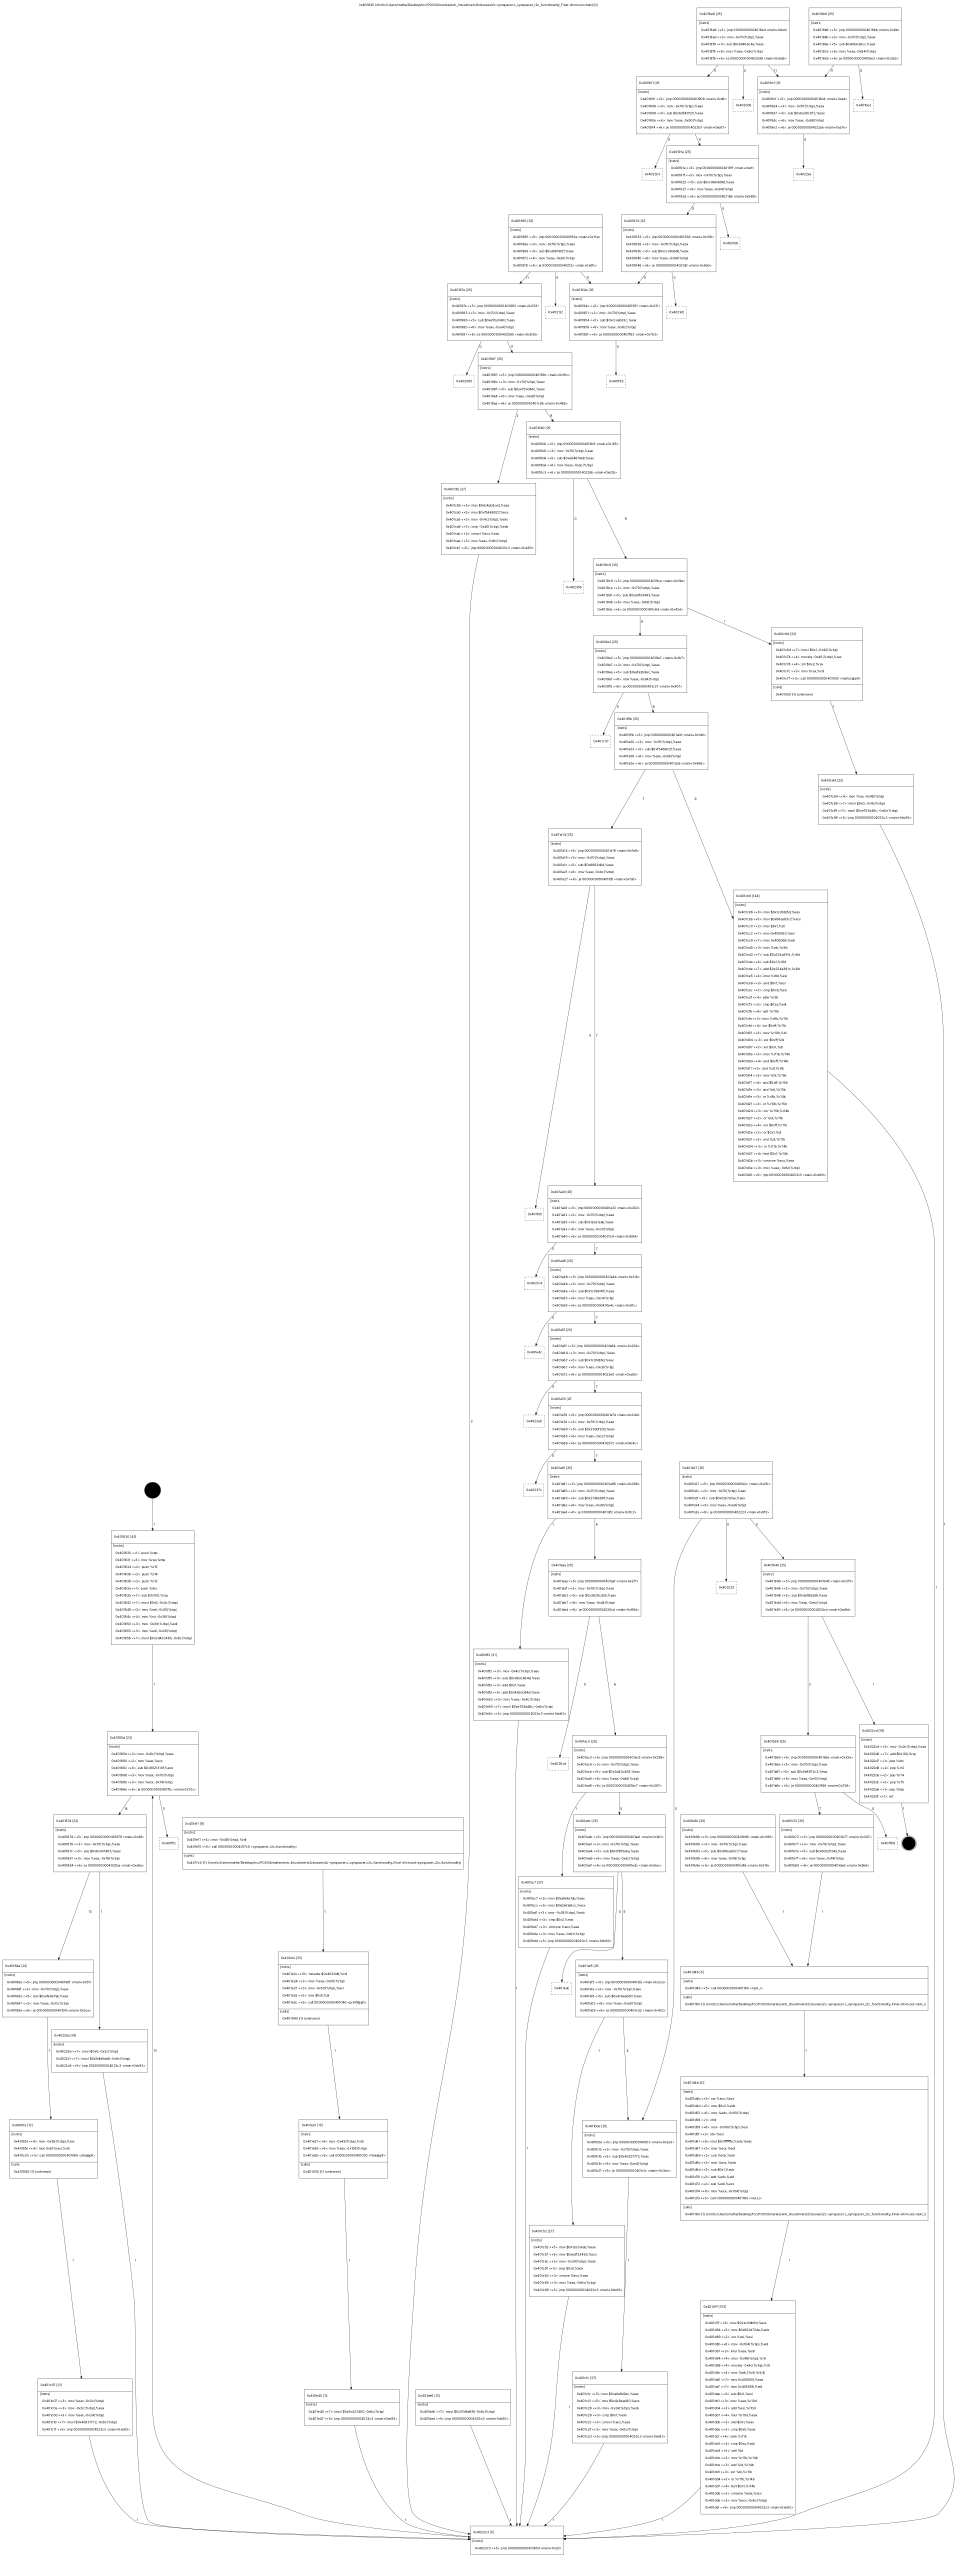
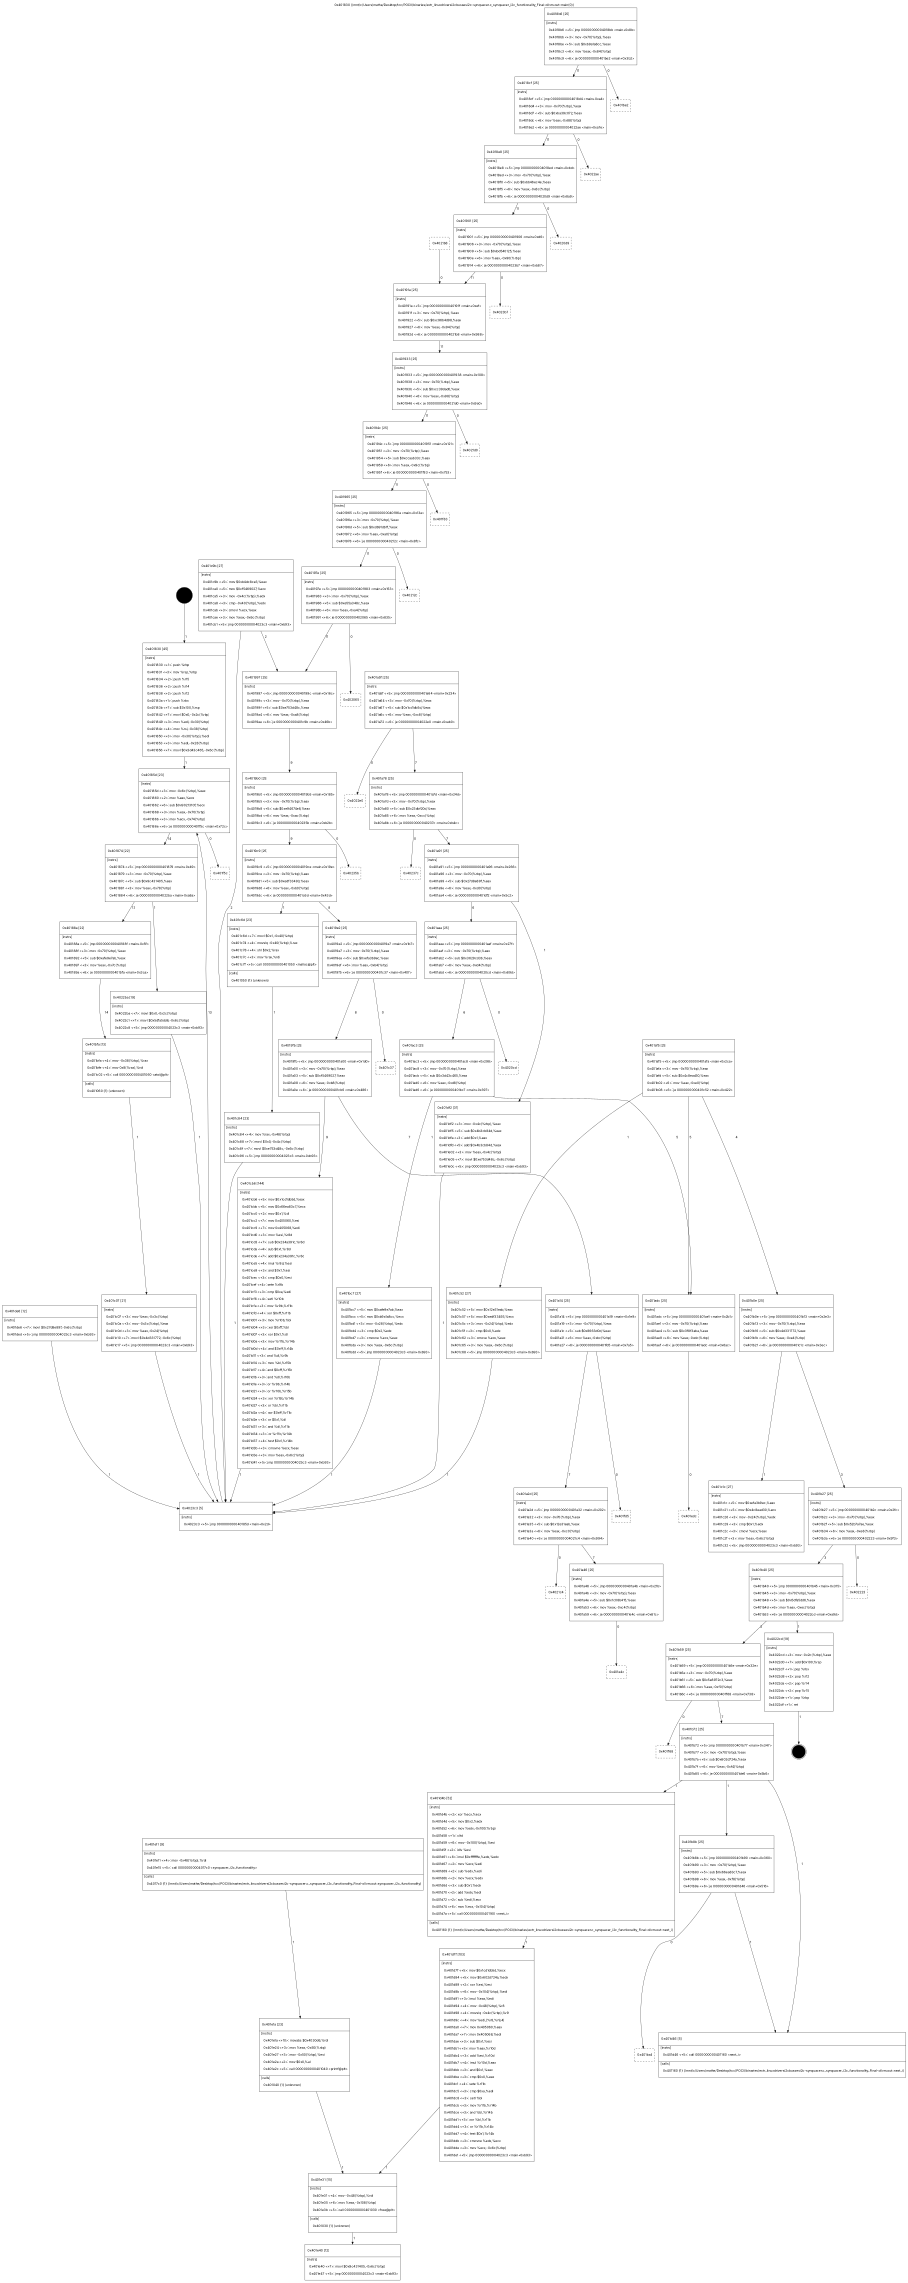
(773, 70) -> (546, 139)
(724, 219) -> (440, 266)
(585, 277) -> (395, 484)
(508, 445) -> (269, 650)
(595, 1317) -> none
none -> (727, 1807)
(674, 1817) -> (820, 1419)
(623, 1915) -> (689, 1194)
(804, 2043) -> (674, 1786)
(49, 2051) -> (106, 1013)
none -> (645, 2055)
(579, 2486) -> none
(388, 2506) -> none
(639, 2525) -> (410, 2139)
